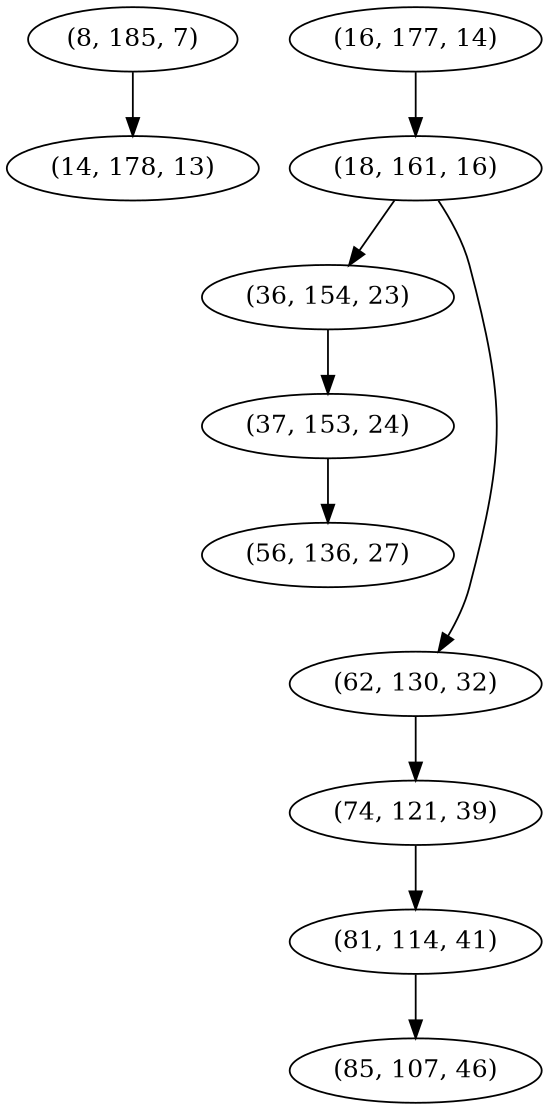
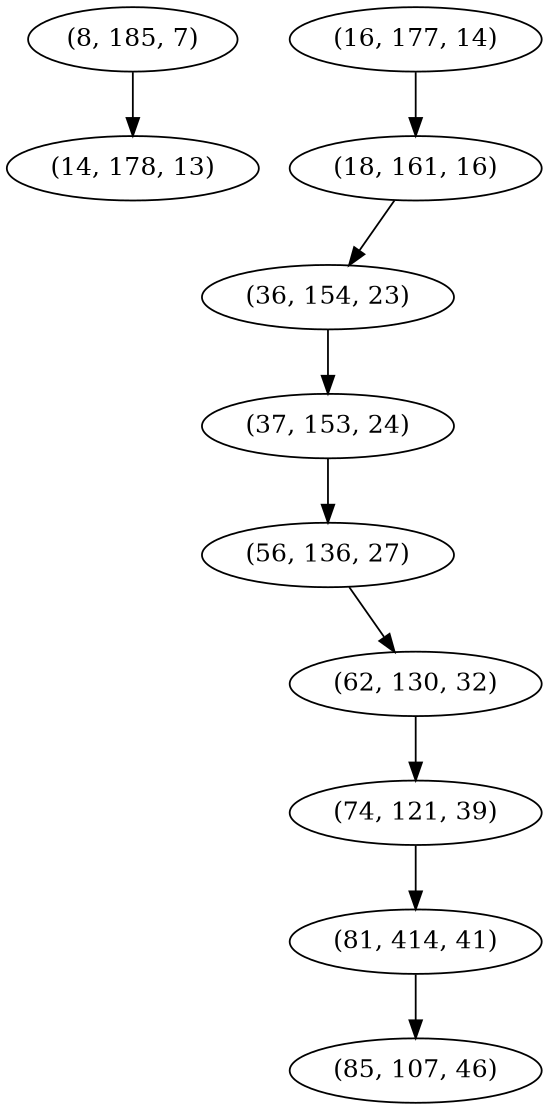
(496, 417) -> (367, 612)
(416, 942) -> (416, 942)
